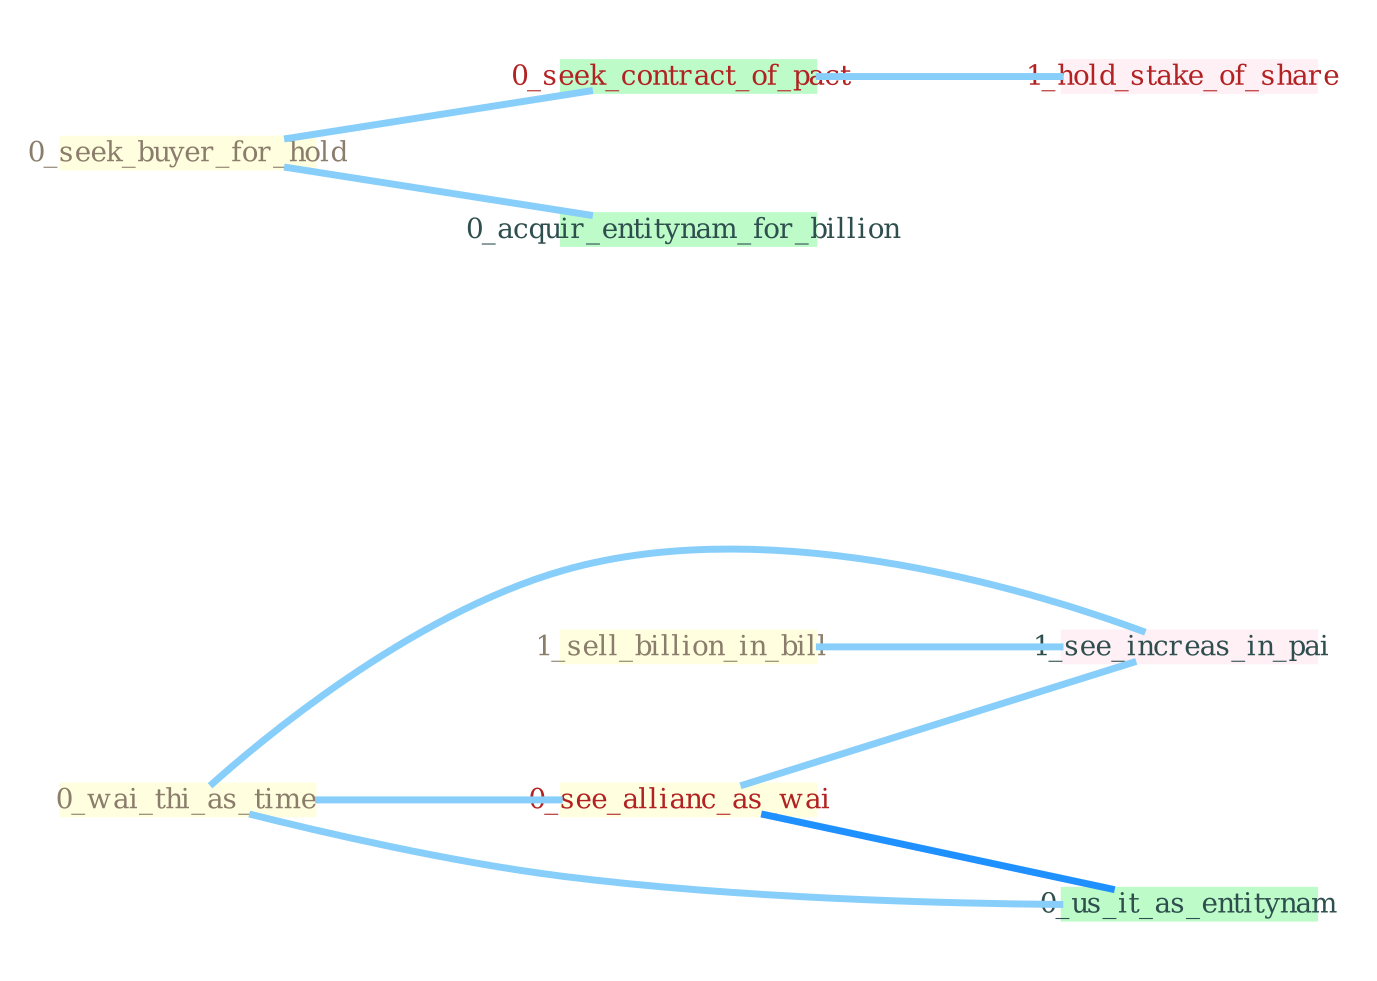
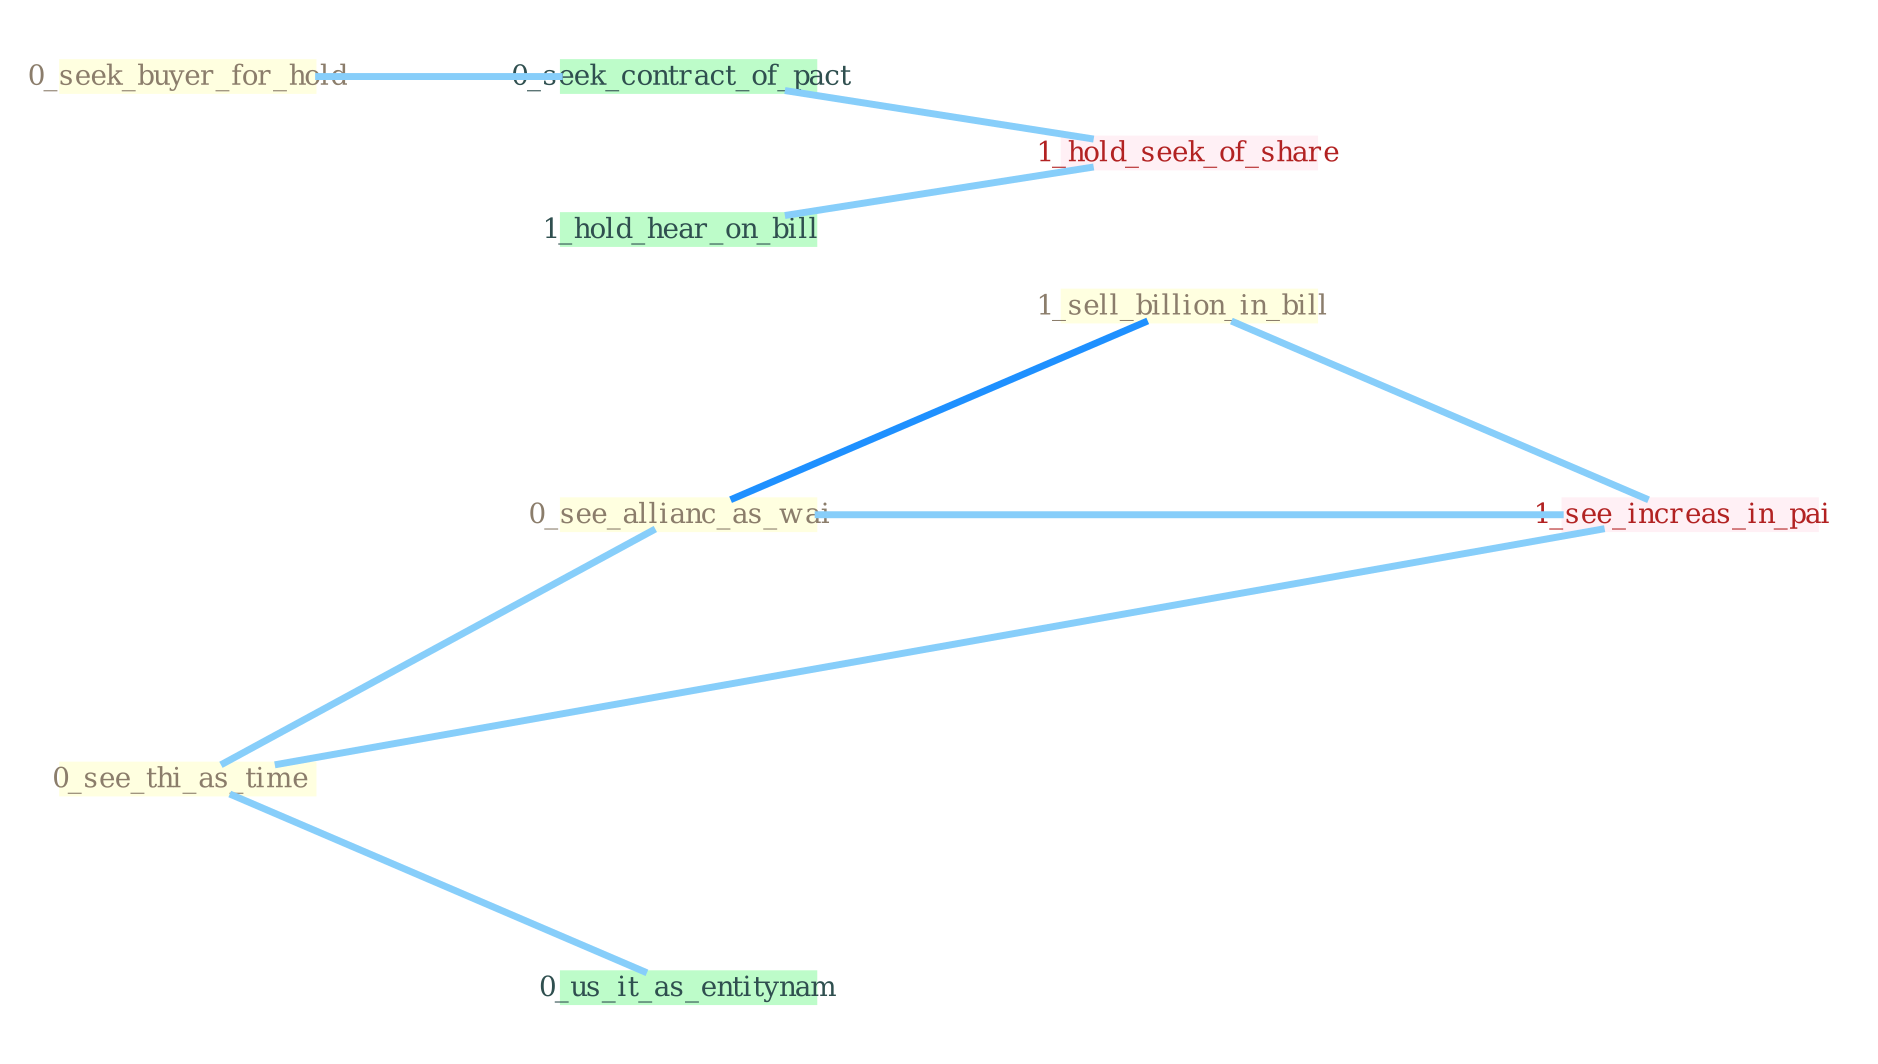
(689, 77) -> (689, 77)
(1189, 77) -> (1189, 153)
(689, 230) -> none
none -> (689, 230)
(1189, 647) -> (1690, 515)
(188, 800) -> (188, 779)
(689, 800) -> (689, 515)
(938, 852) -> (939, 410)
